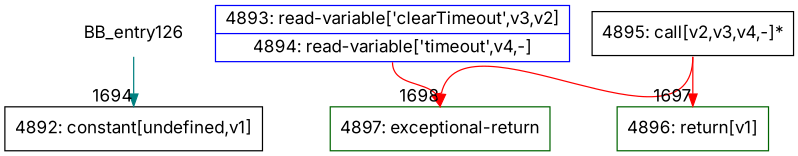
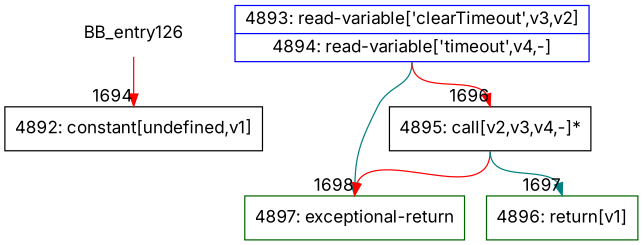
(134, 75) -> (134, 75)
(693, 80) -> (520, 173)
(410, 82) -> (373, 117)
none -> (445, 84)
